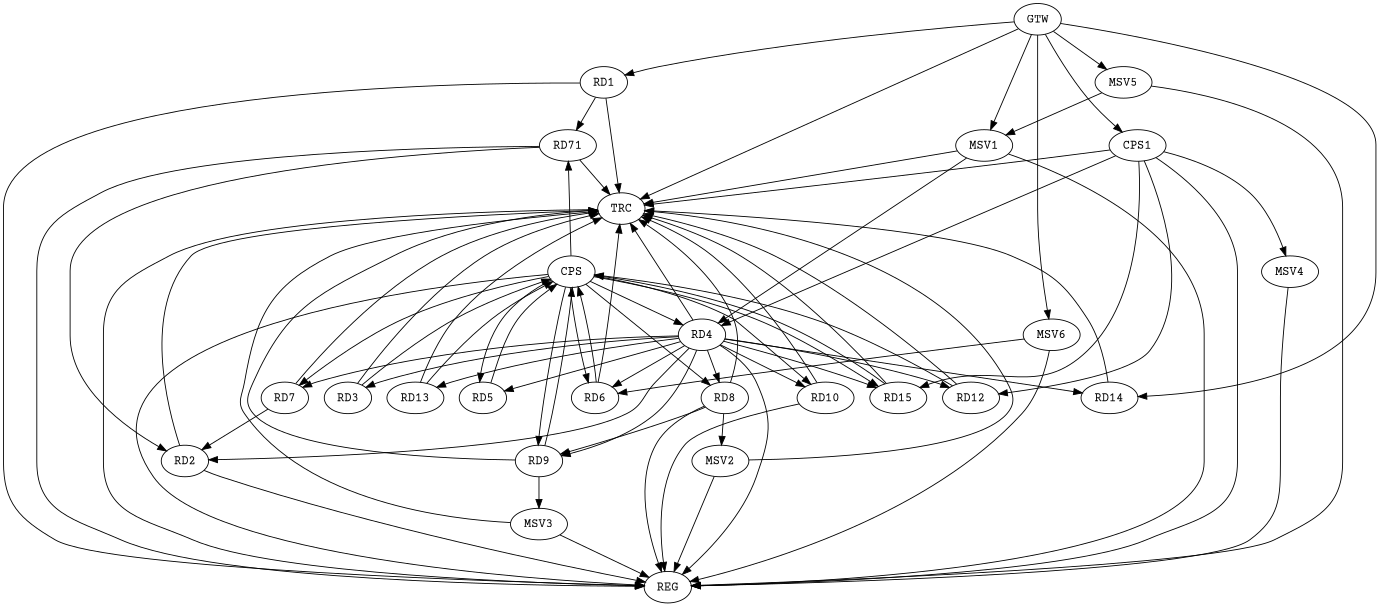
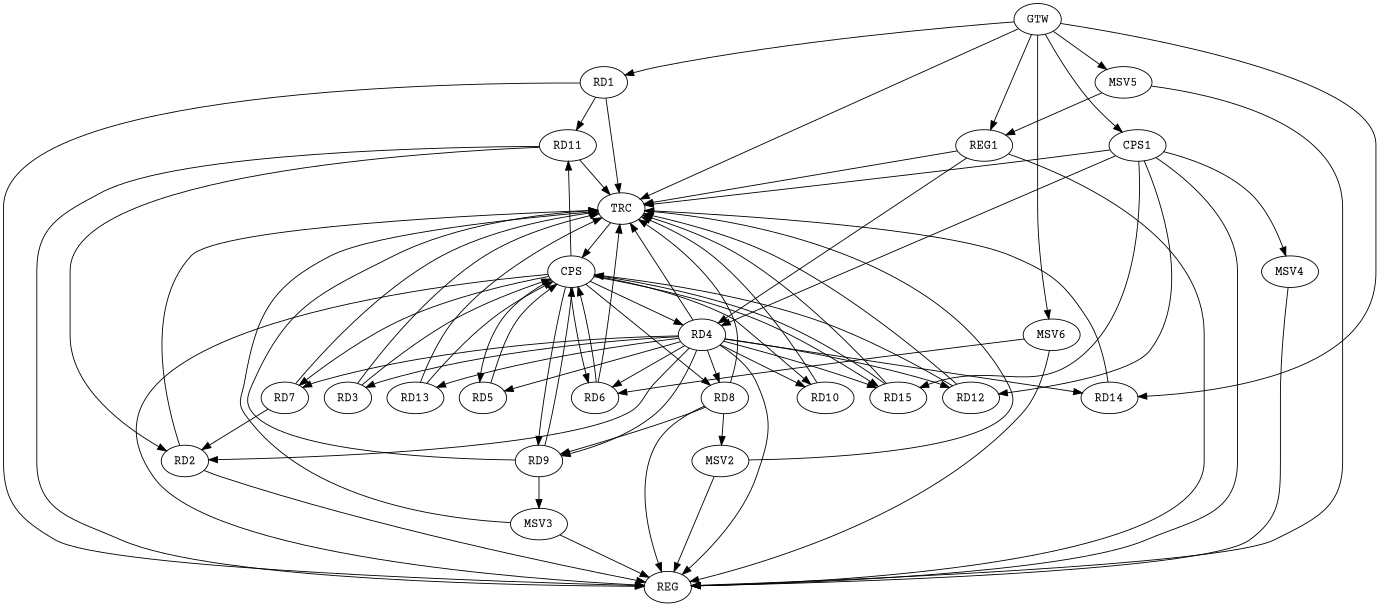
(568, 145) -> (568, 145)
(984, 145) -> (984, 145)
(103, 414) -> (599, 237)
(685, 445) -> none
